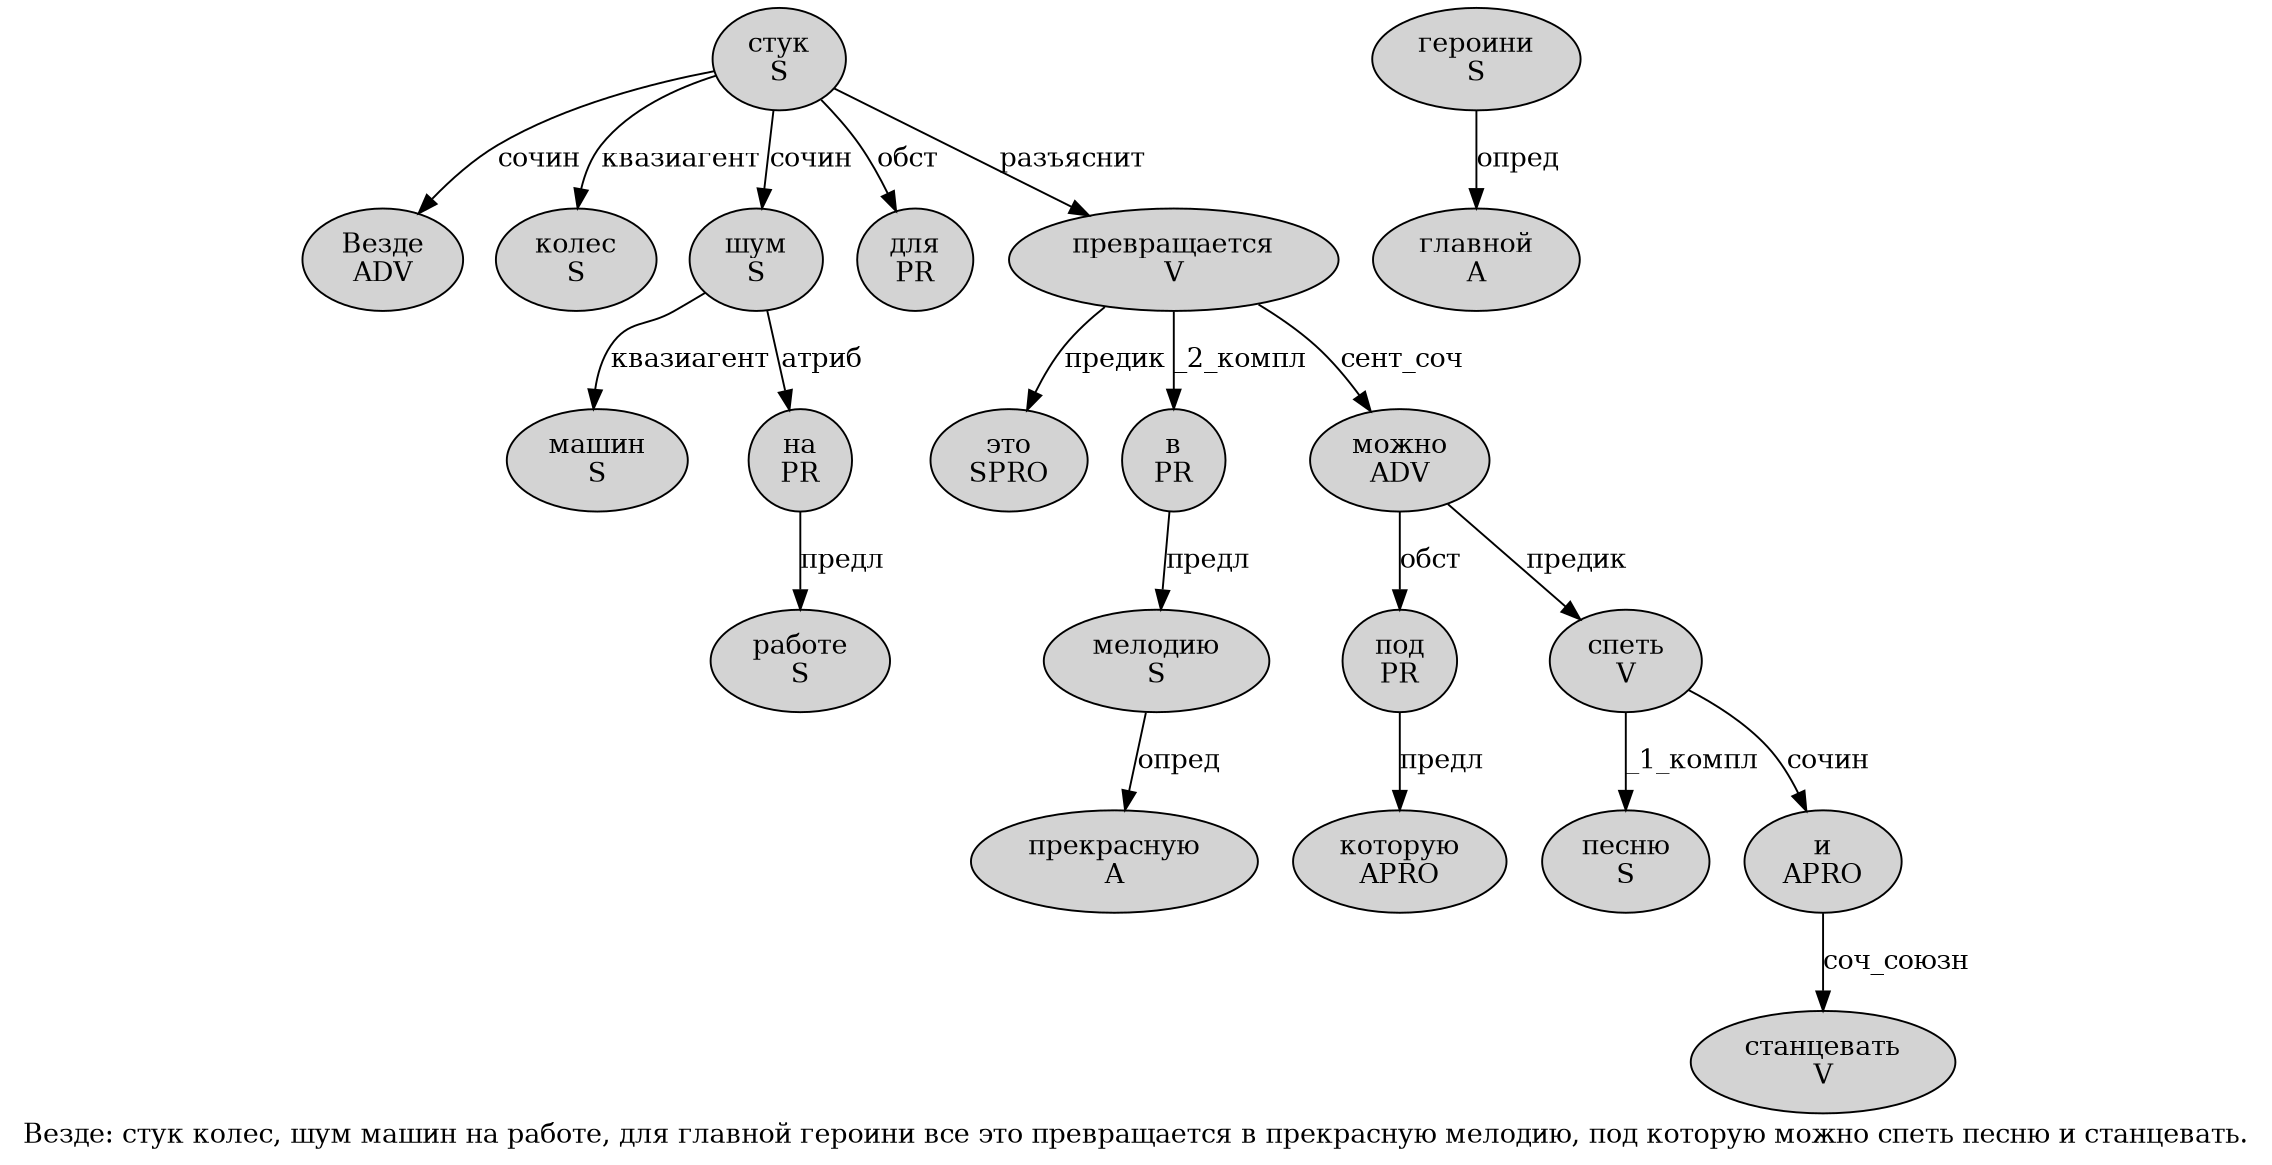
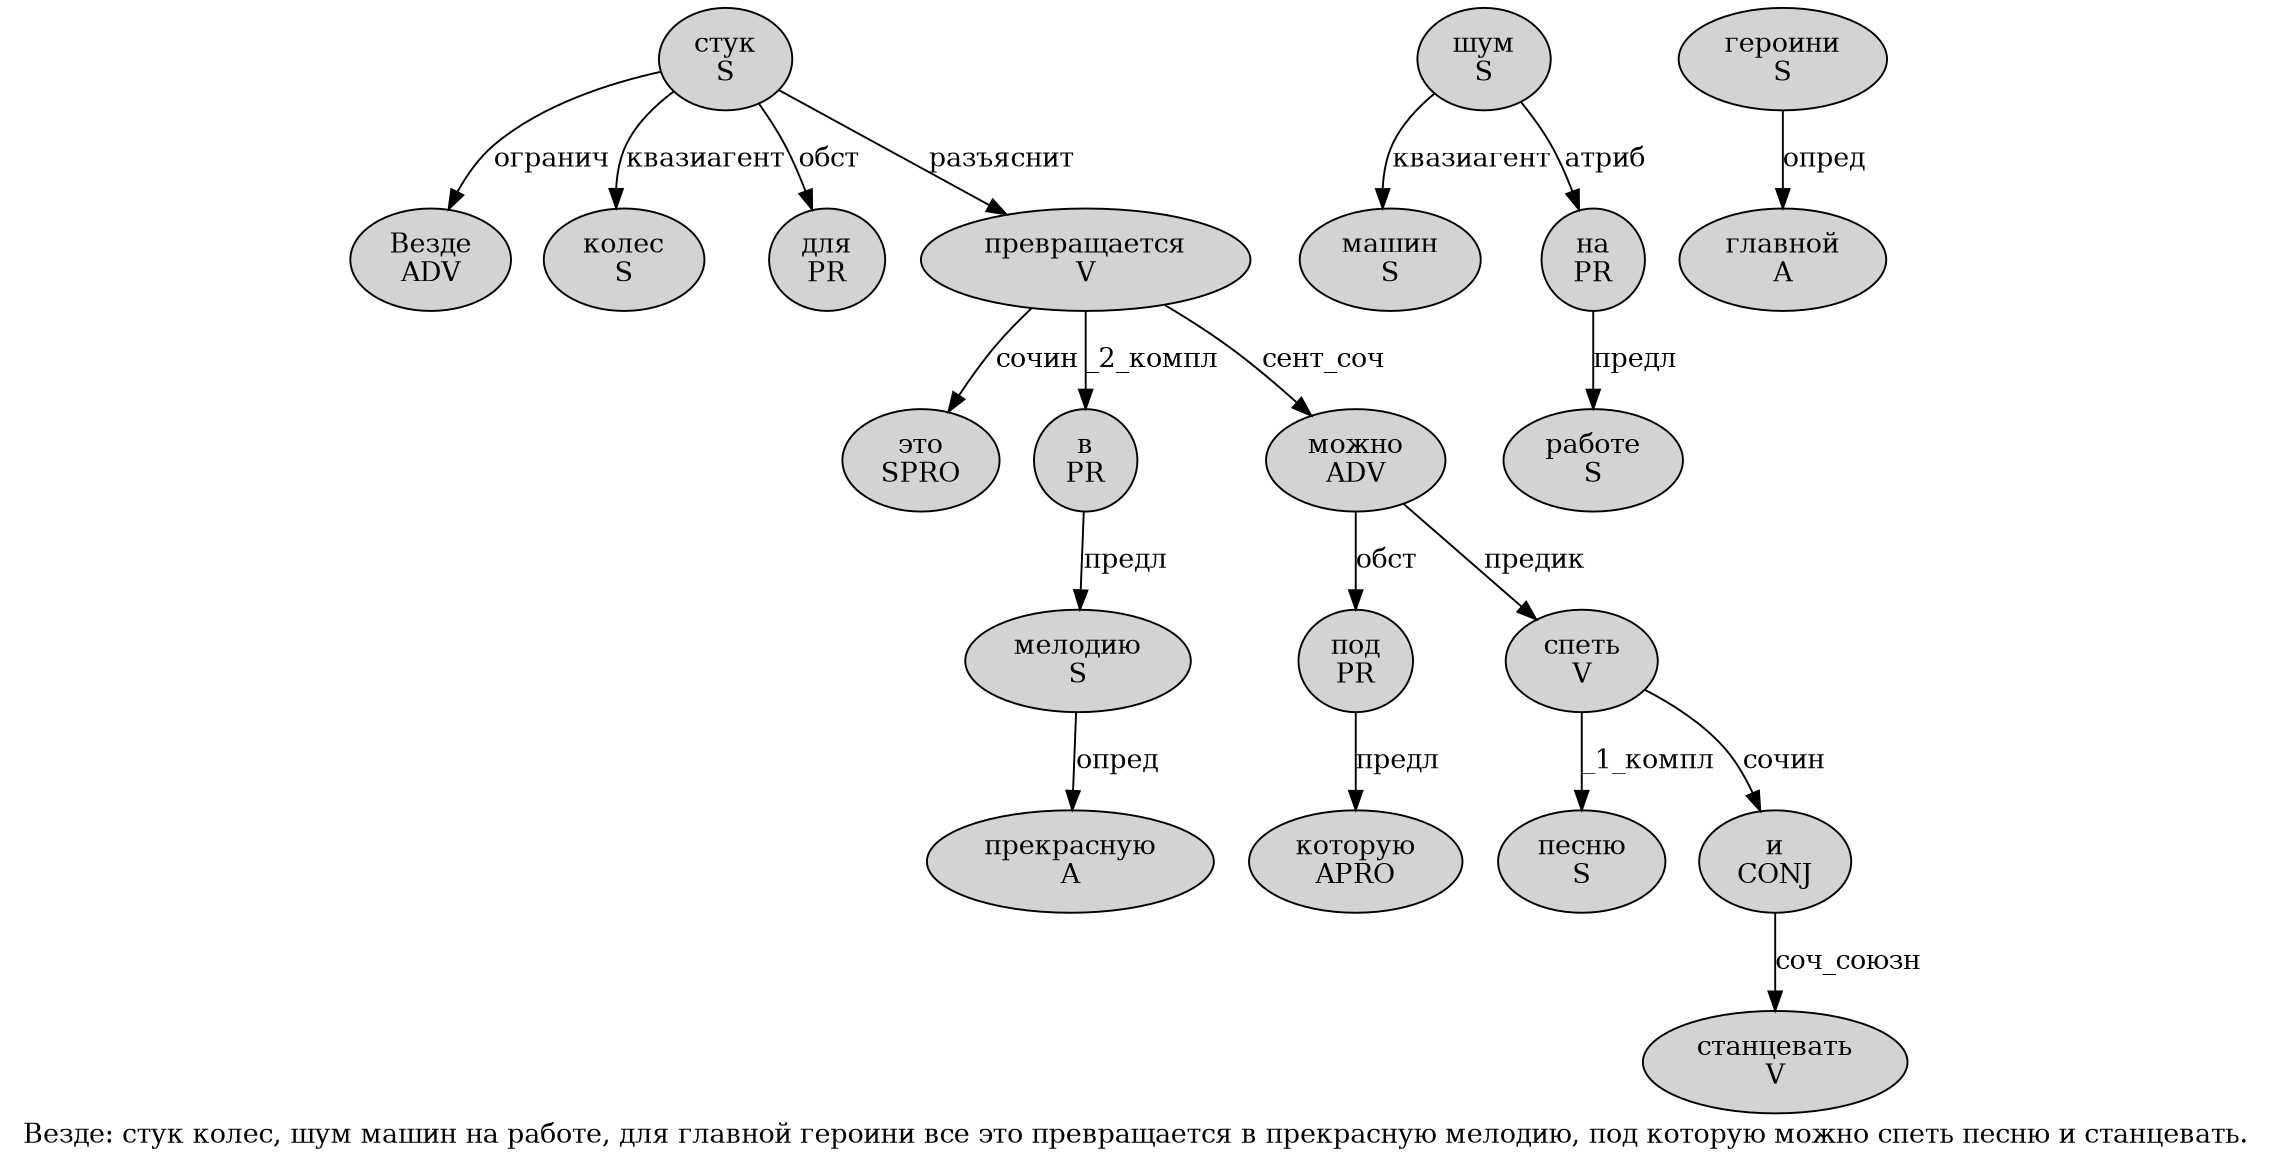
(769, 150) -> none
(539, 159) -> (552, 159)
(1115, 360) -> (1037, 360)
(1823, 862) -> (1775, 862)
